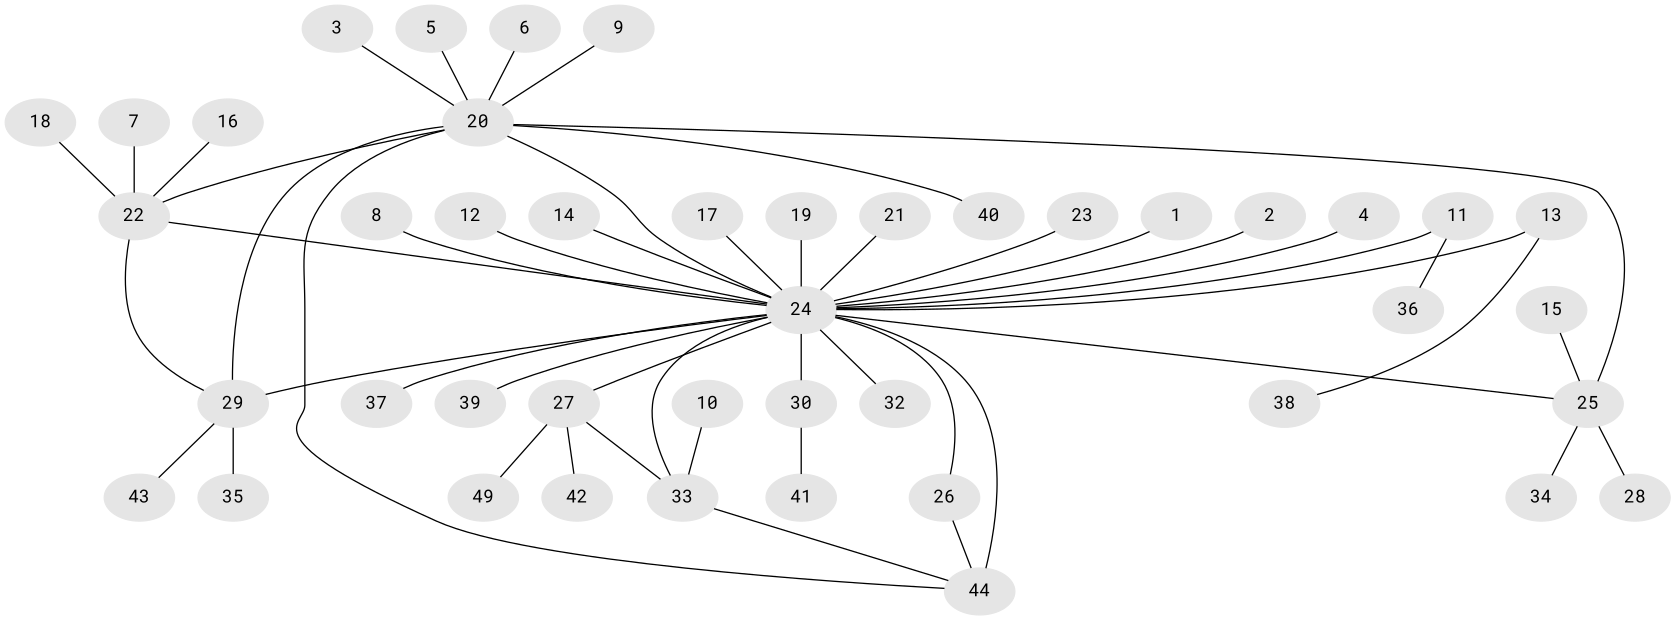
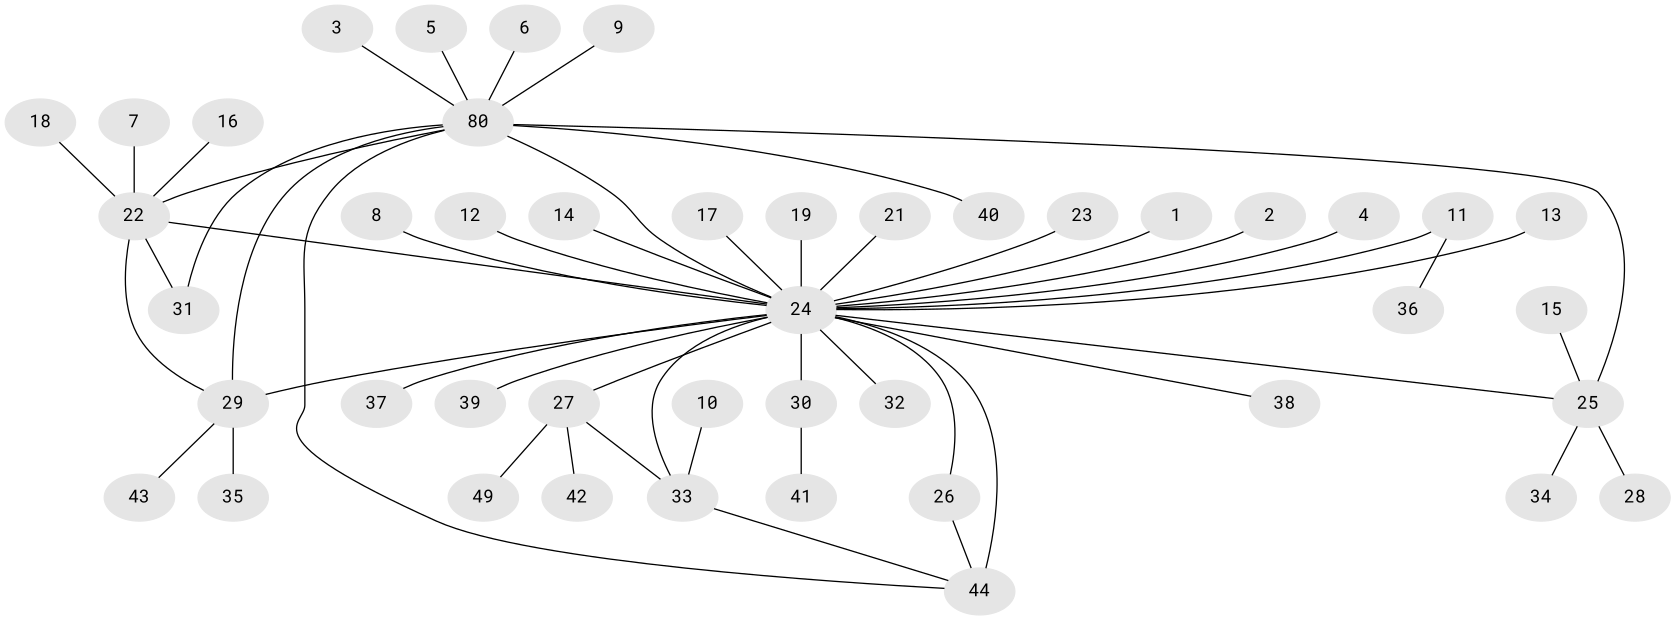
(478, 122) -> (478, 122)
none -> (184, 310)
(1445, 340) -> (1043, 357)
